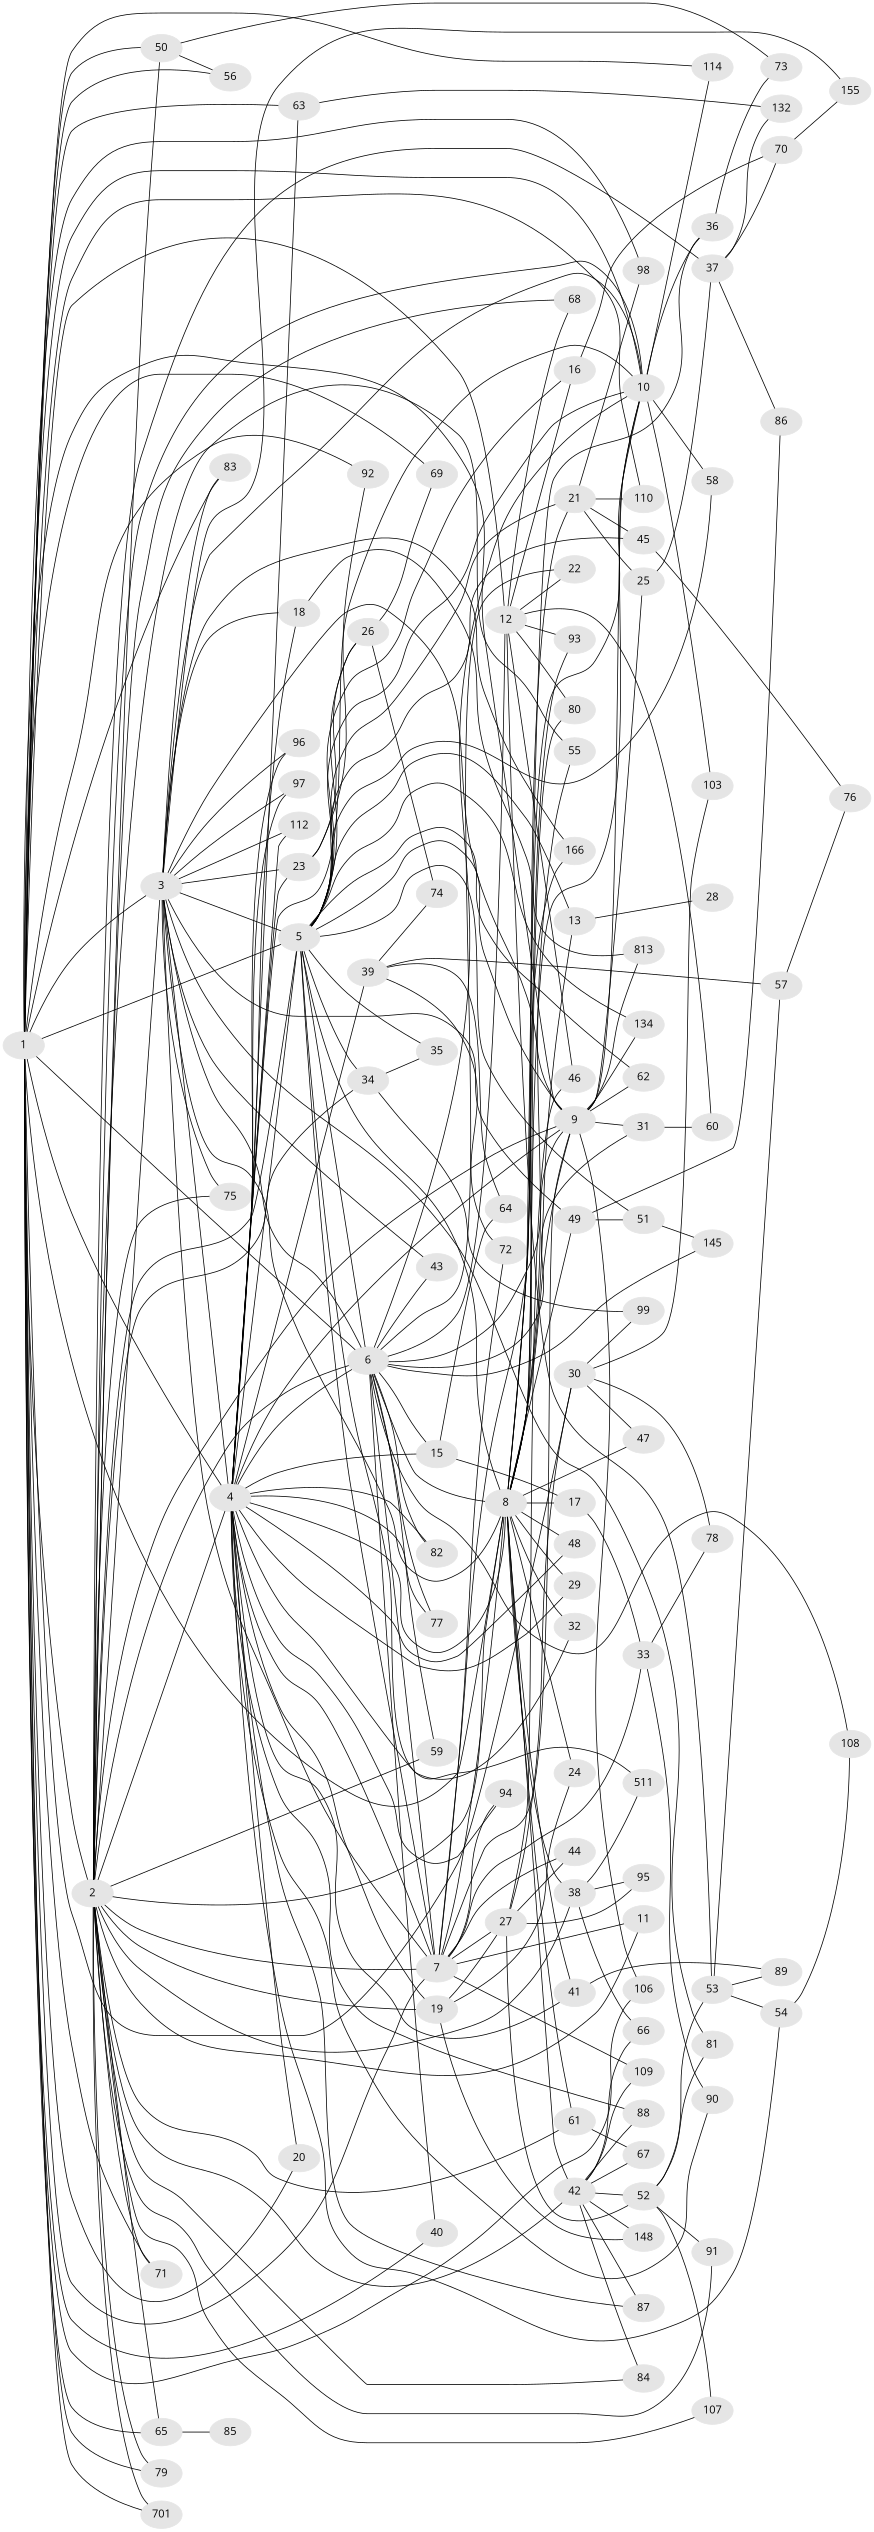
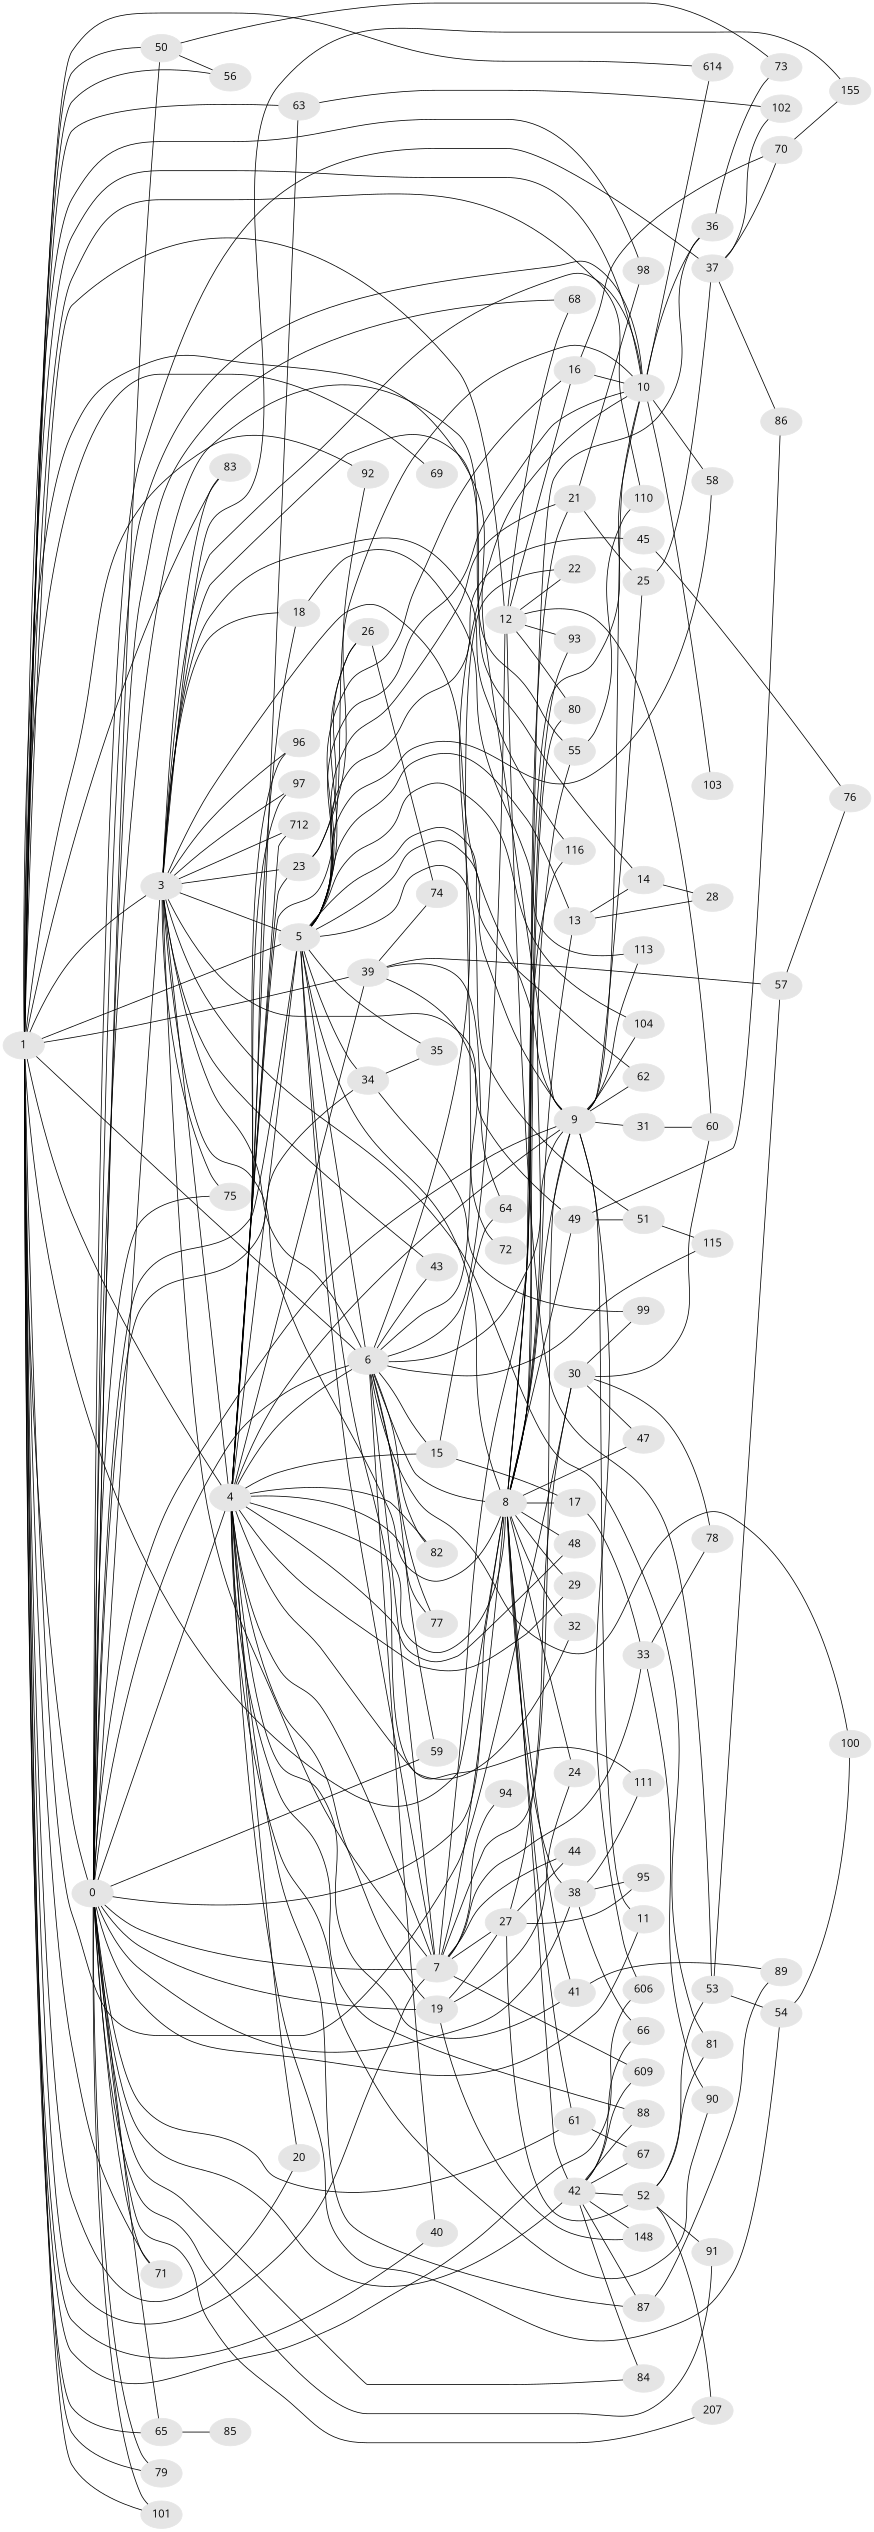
(712, 67) -> (712, 67)
(781, 109) -> (781, 109)
(609, 499) -> (609, 619)
(609, 520) -> none
(409, 552) -> none
(299, 826) -> (299, 826)
(575, 851) -> (575, 851)
none -> (644, 880)
(572, 887) -> (606, 378)
(644, 950) -> (644, 950)
none -> (197, 1012)
(644, 1025) -> (644, 1025)
(575, 1079) -> none
(686, 1106) -> (689, 1288)
(712, 1244) -> (712, 1244)
(484, 1360) -> none
(473, 1540) -> none
(356, 1726) -> none
(850, 1744) -> (850, 1744)
(644, 1783) -> (644, 1783)
(93, 1893) -> (93, 1893)
(532, 1946) -> (601, 1444)
(747, 1981) -> (725, 2144)
(644, 1990) -> (644, 1990)
(644, 2072) -> (644, 2072)
(712, 2411) -> (712, 2411)
(161, 2515) -> (161, 2515)
